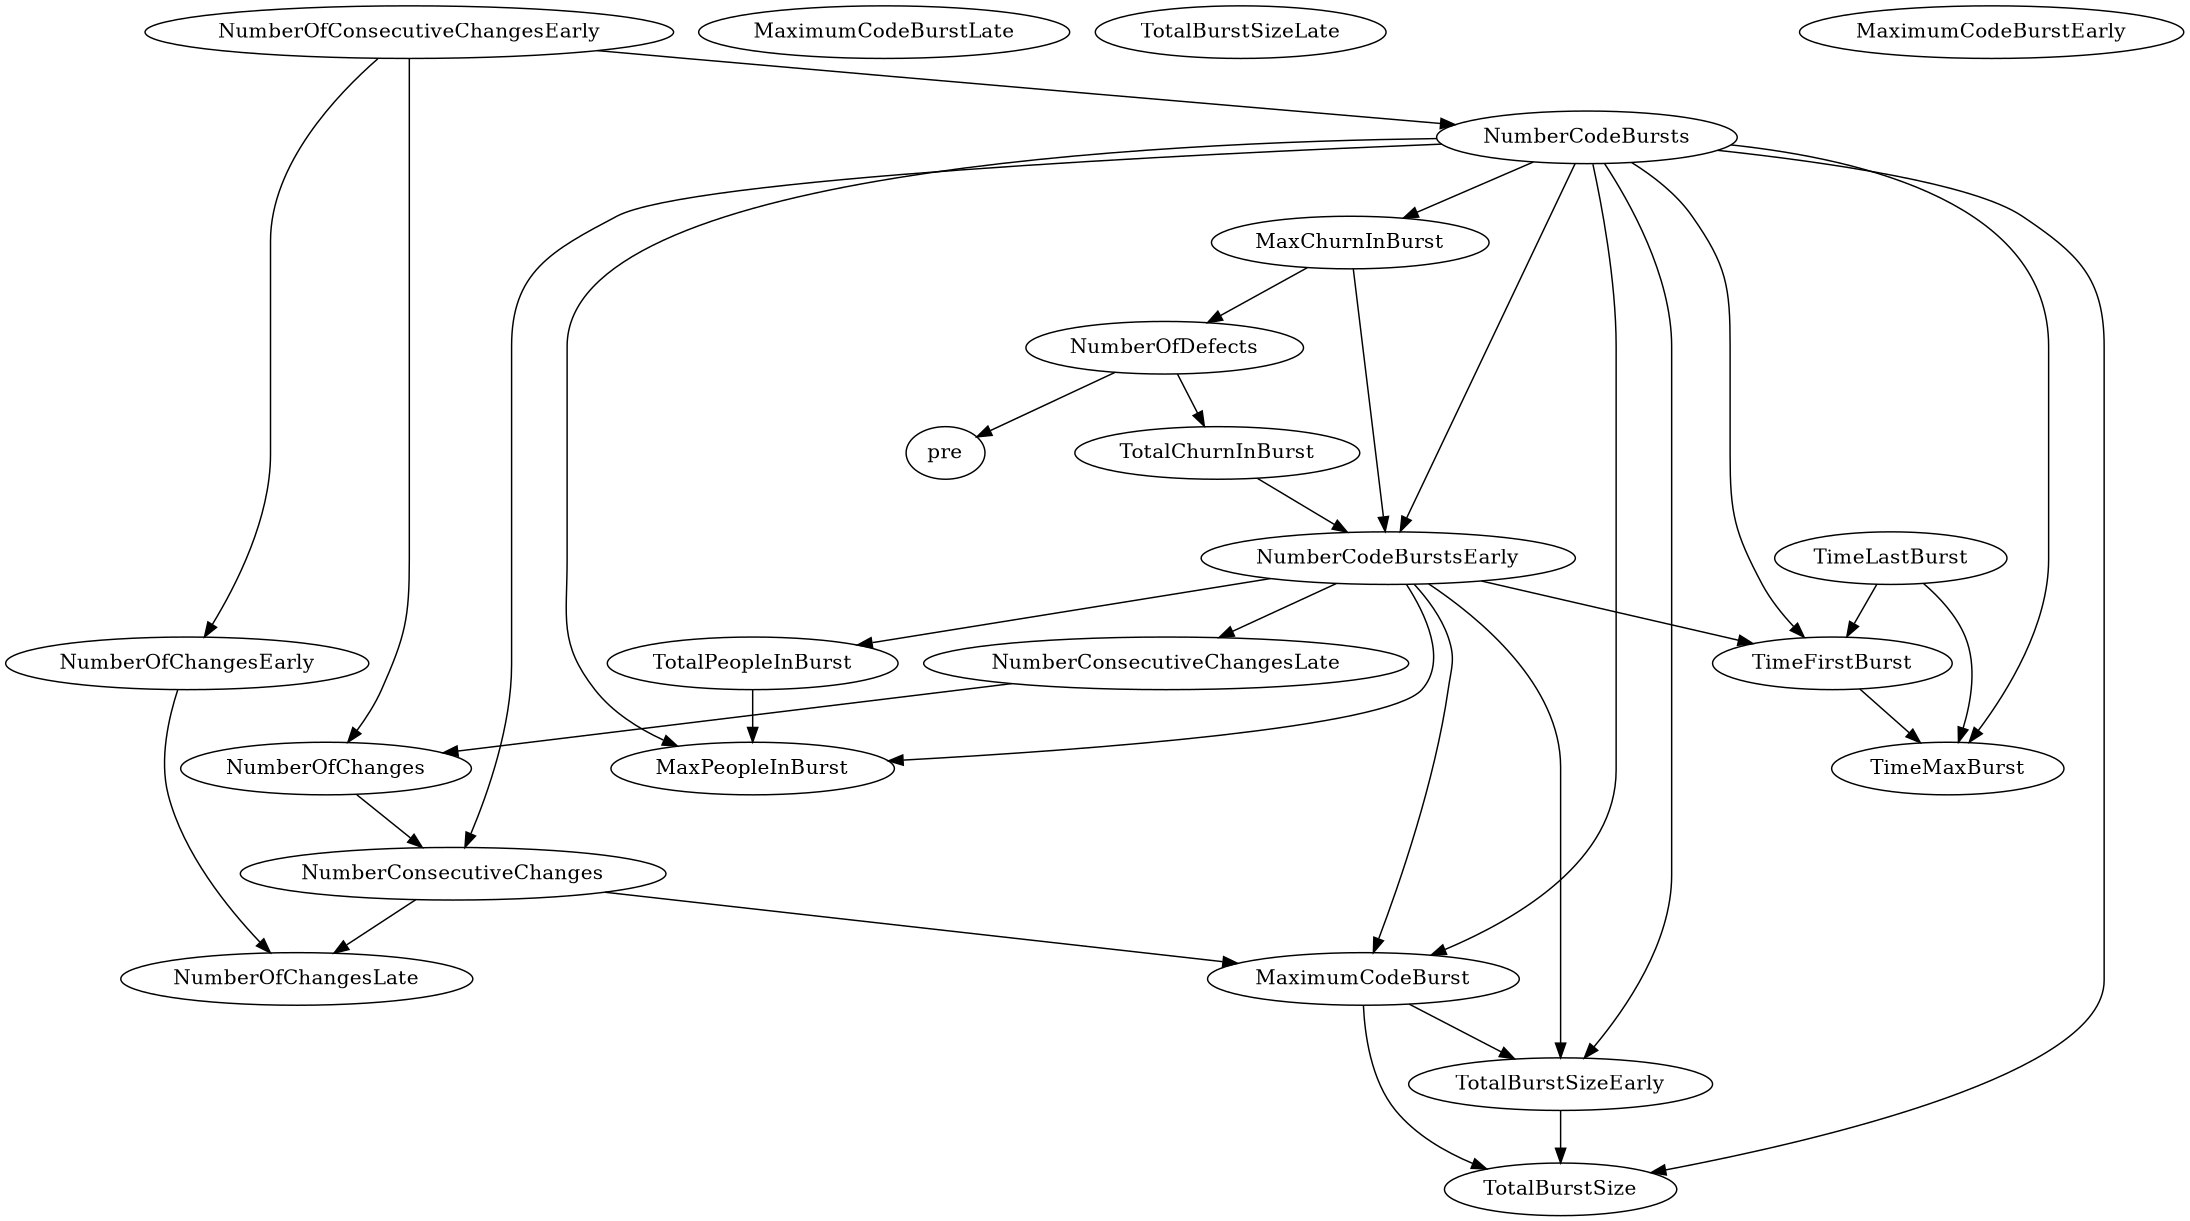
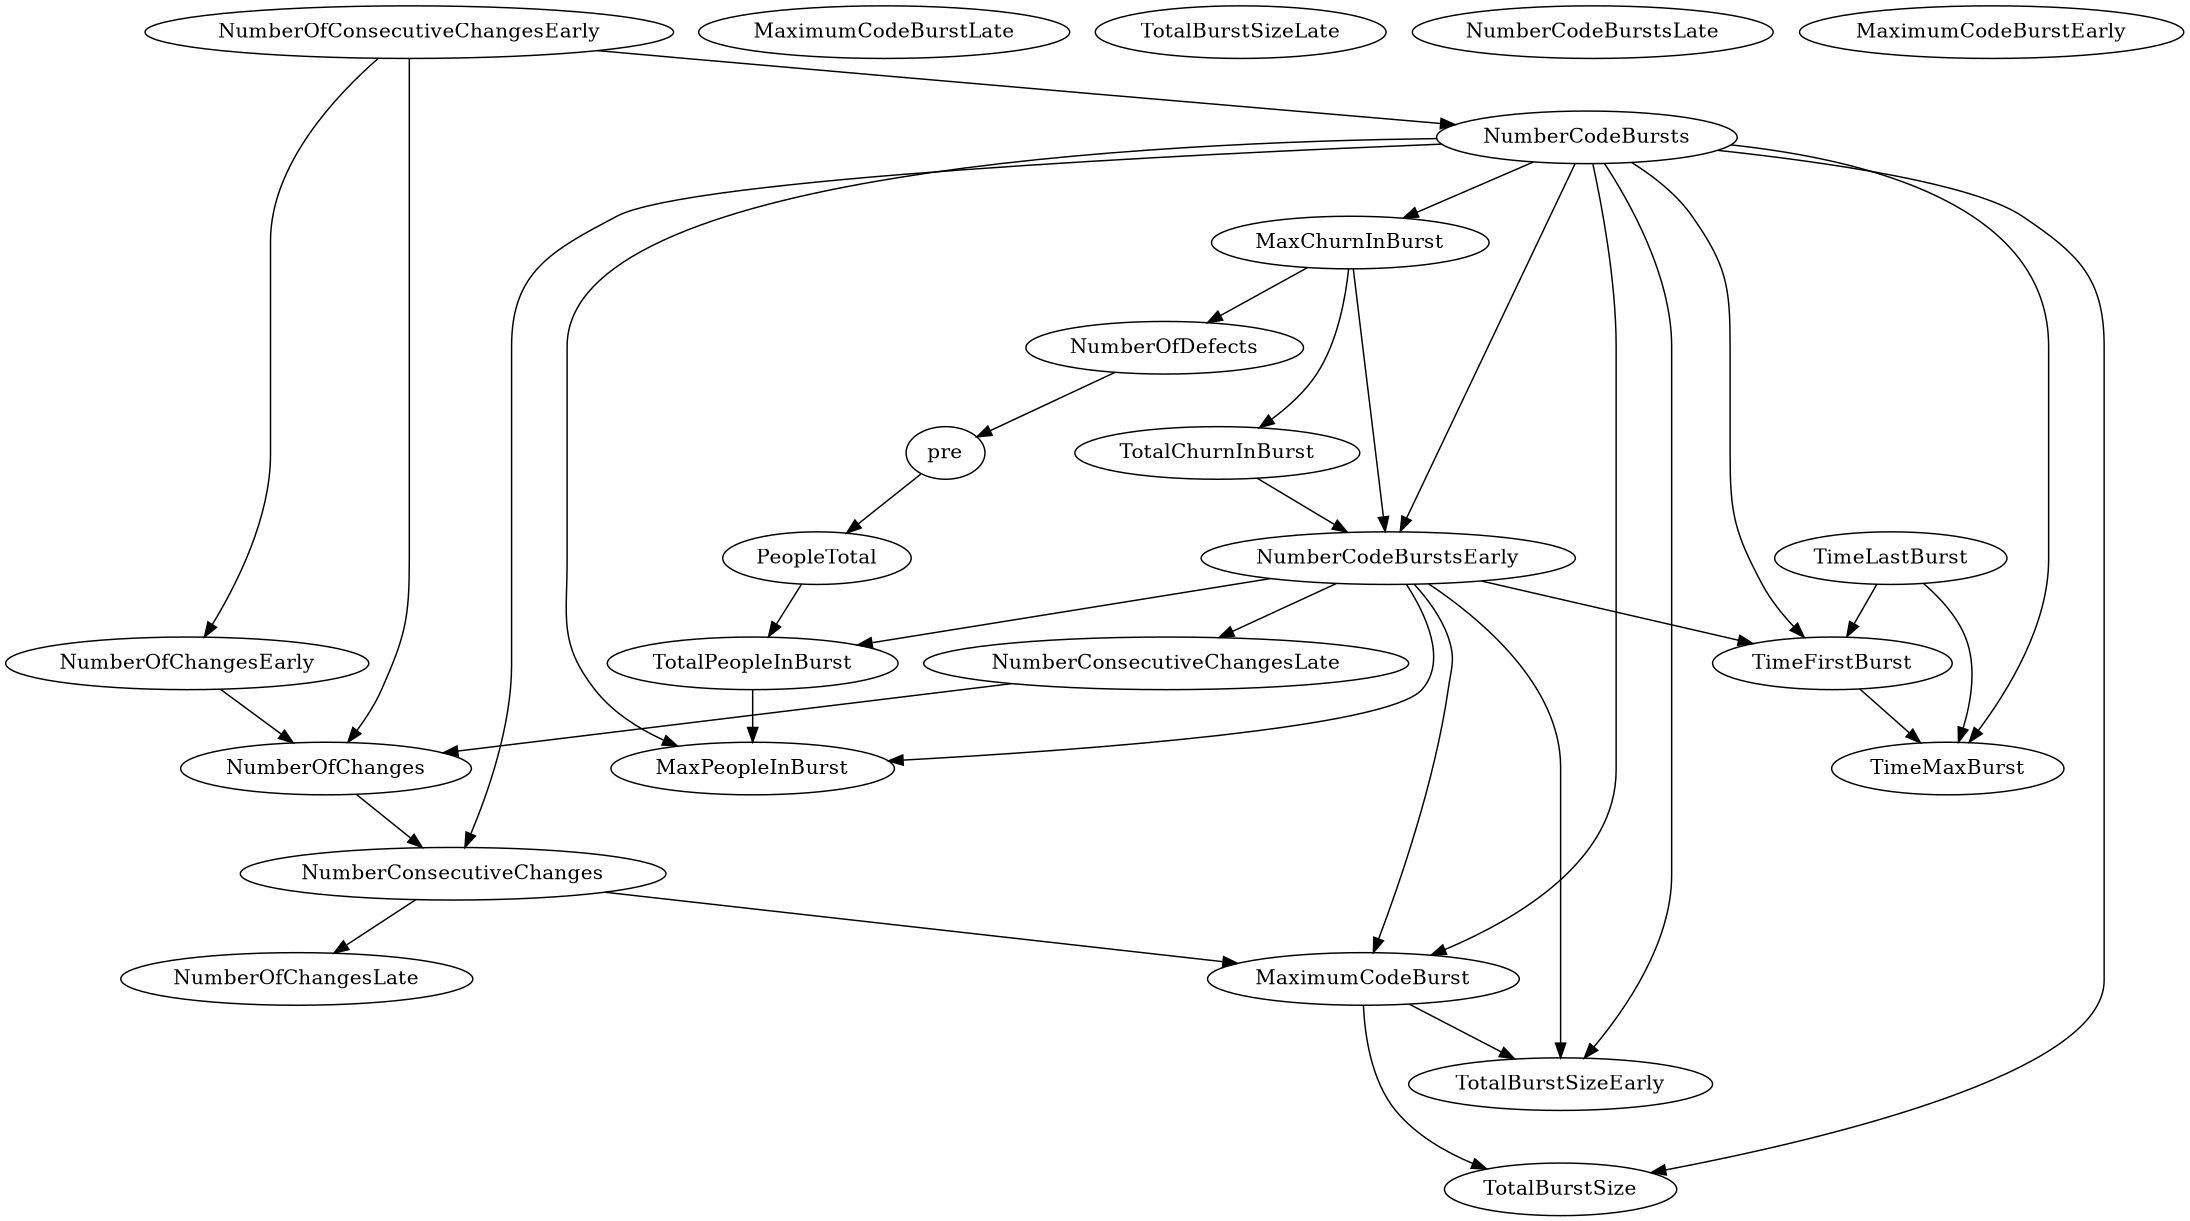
none -> (1593, 32)
(1188, 394) -> (1328, 354)
none -> (817, 558)
(180, 827) -> (251, 712)
(1561, 1130) -> none
